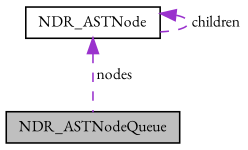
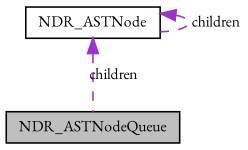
(112, 75) -> (112, 75)
